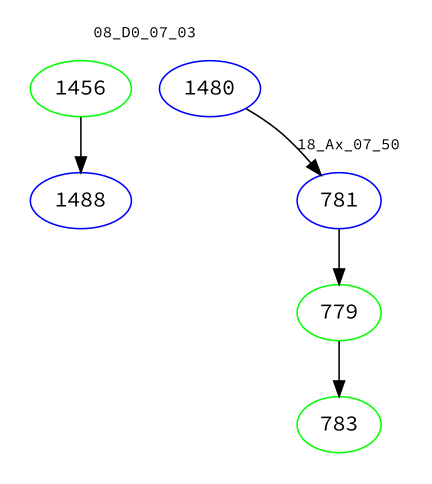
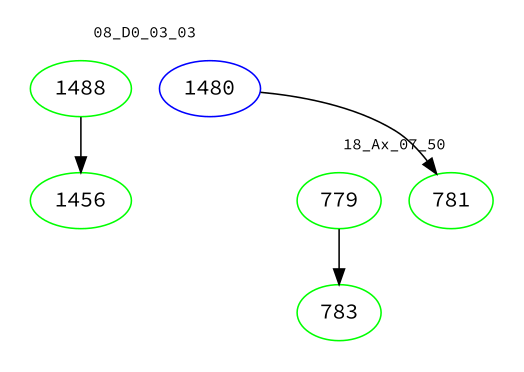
(145, 33) -> (145, 33)
(81, 137) -> (81, 137)
(81, 201) -> (81, 89)
(339, 201) -> (451, 201)
(339, 249) -> none
